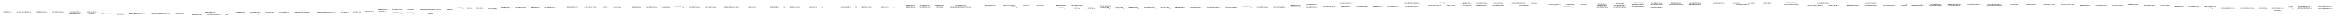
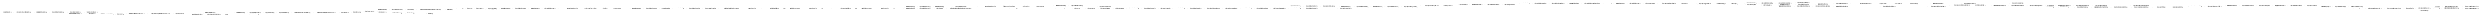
none -> (1574, 3)
